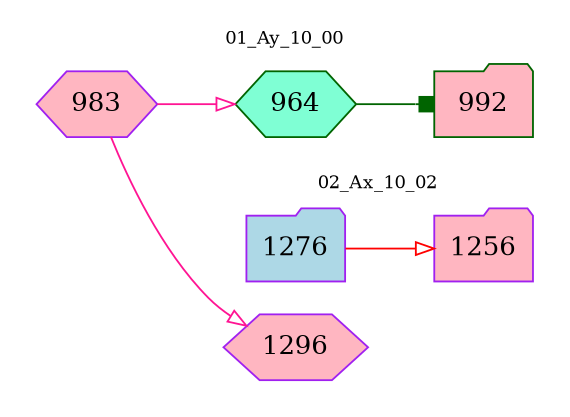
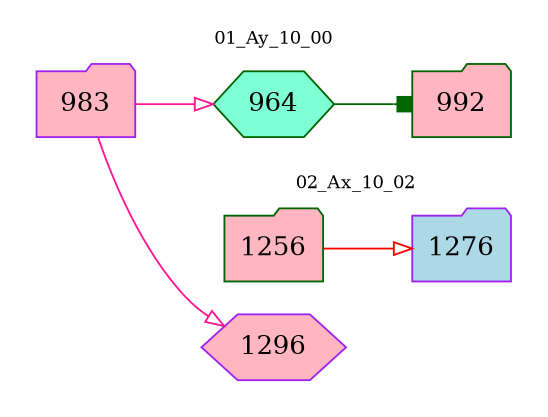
(97, 104) -> (86, 104)
(380, 249) -> (358, 249)
(484, 249) -> (274, 249)
